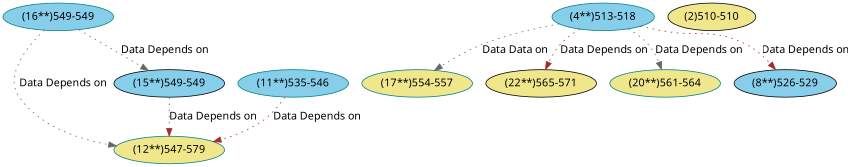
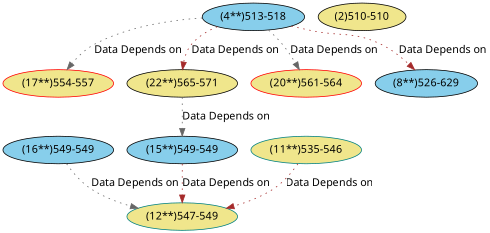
(58, 17) -> (58, 150)
(603, 17) -> (253, 17)
(110, 48) -> (182, 113)
(516, 50) -> (138, 50)
(293, 83) -> (306, 150)
(417, 83) -> (58, 83)
(665, 83) -> (306, 83)
(785, 83) -> (426, 83)
(169, 150) -> (182, 217)
